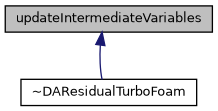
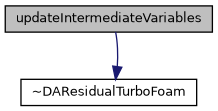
(100, 62) -> (118, 49)
